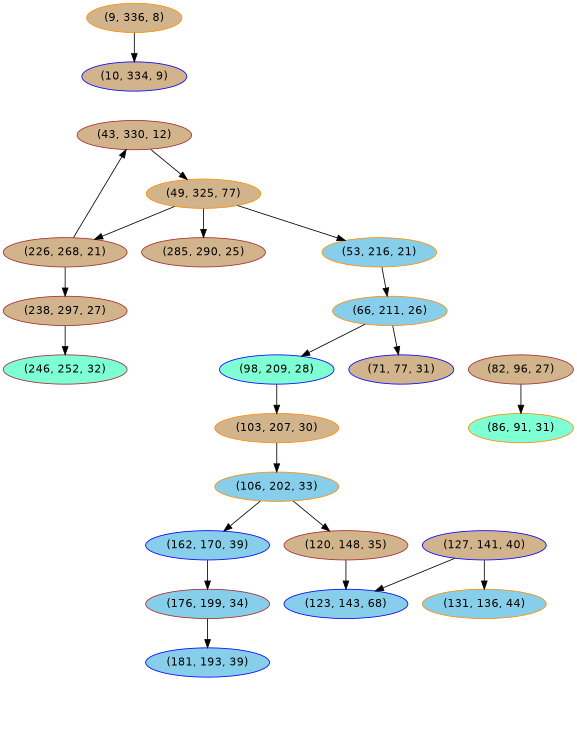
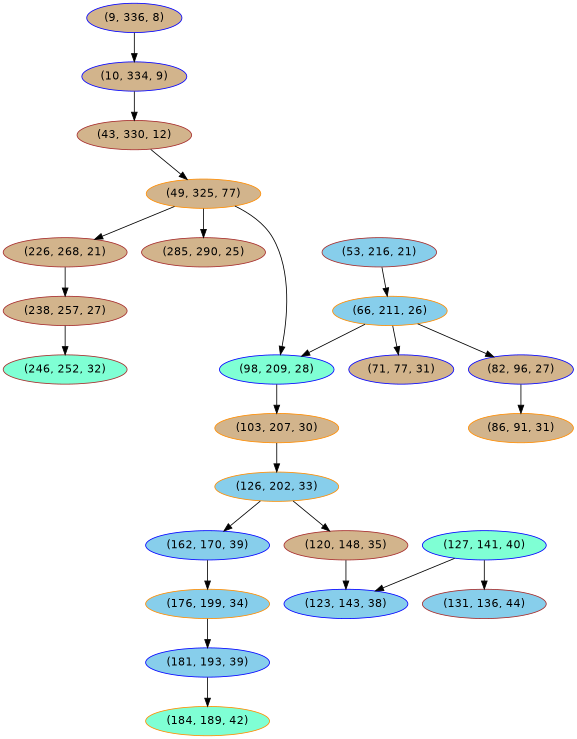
(134, 18) -> (134, 18)
(98, 197) -> (134, 102)
(287, 222) -> (283, 266)
(379, 252) -> (379, 252)
(65, 311) -> (65, 311)
none -> (452, 339)
(521, 370) -> (521, 370)
(521, 428) -> (521, 428)
(277, 487) -> (277, 487)
(484, 545) -> (484, 545)
(208, 604) -> (208, 604)
(346, 604) -> (346, 604)
(484, 604) -> (484, 604)
none -> (208, 721)
